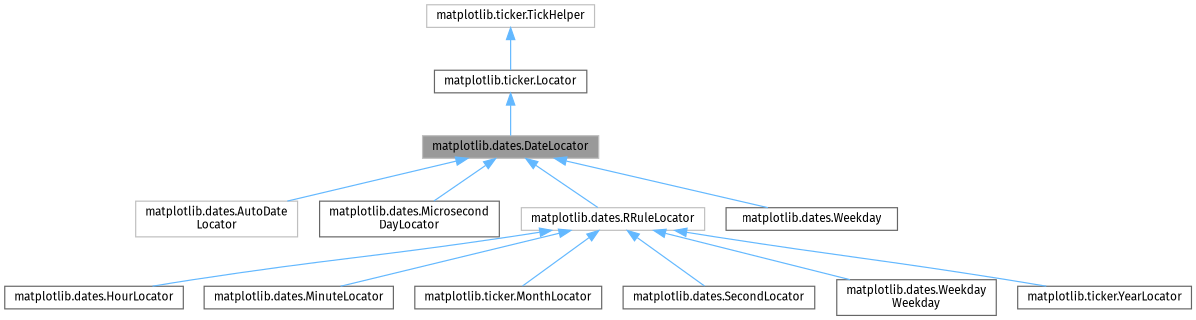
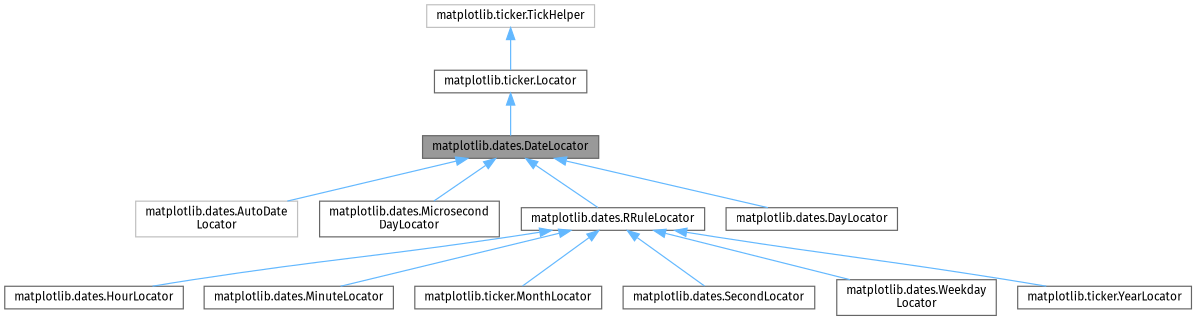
(511, 147) -> (511, 147)
(613, 219) -> (613, 219)
(812, 219) -> (812, 219)
(917, 298) -> (917, 298)
